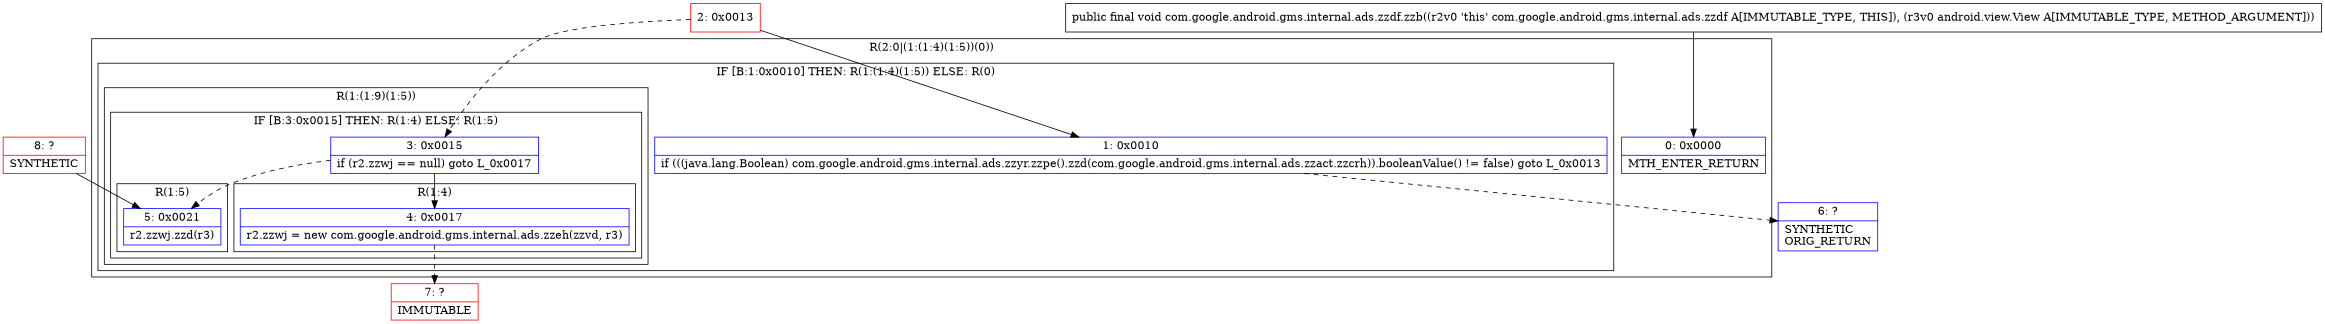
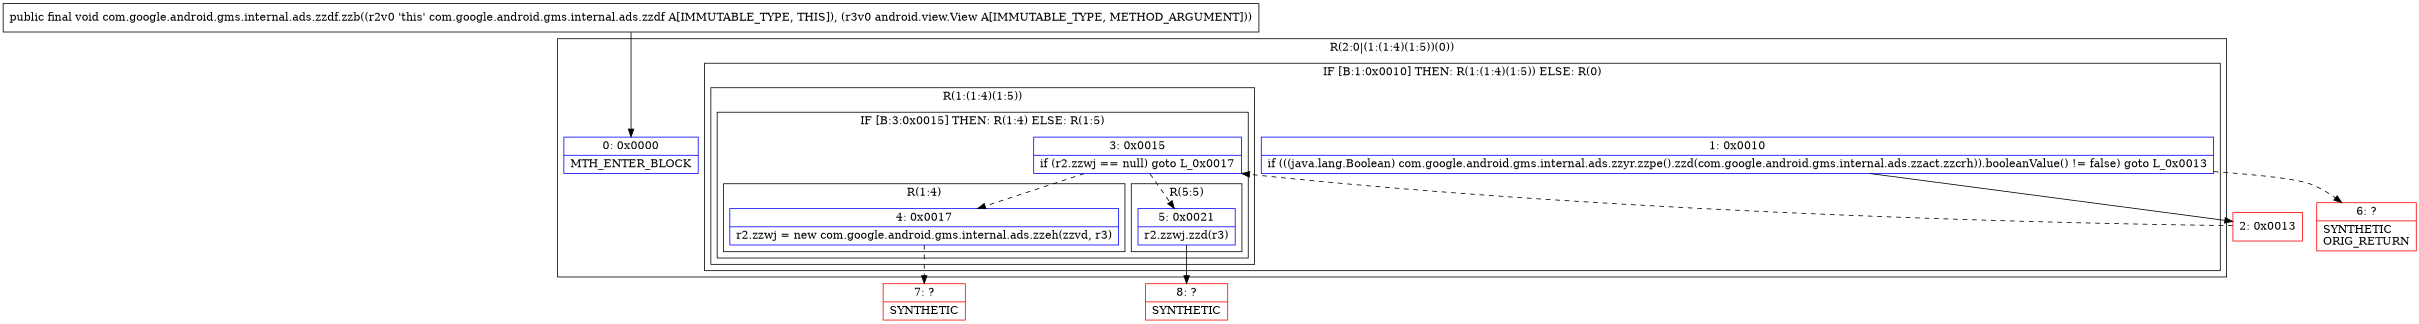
(916, 82) -> (2047, 197)
(376, 97) -> (983, 97)
(1694, 164) -> (631, 164)
(105, 189) -> (1187, 260)
(435, 189) -> (1035, 190)
(172, 193) -> (1187, 193)
(1828, 227) -> (2366, 227)
(435, 311) -> (924, 311)
